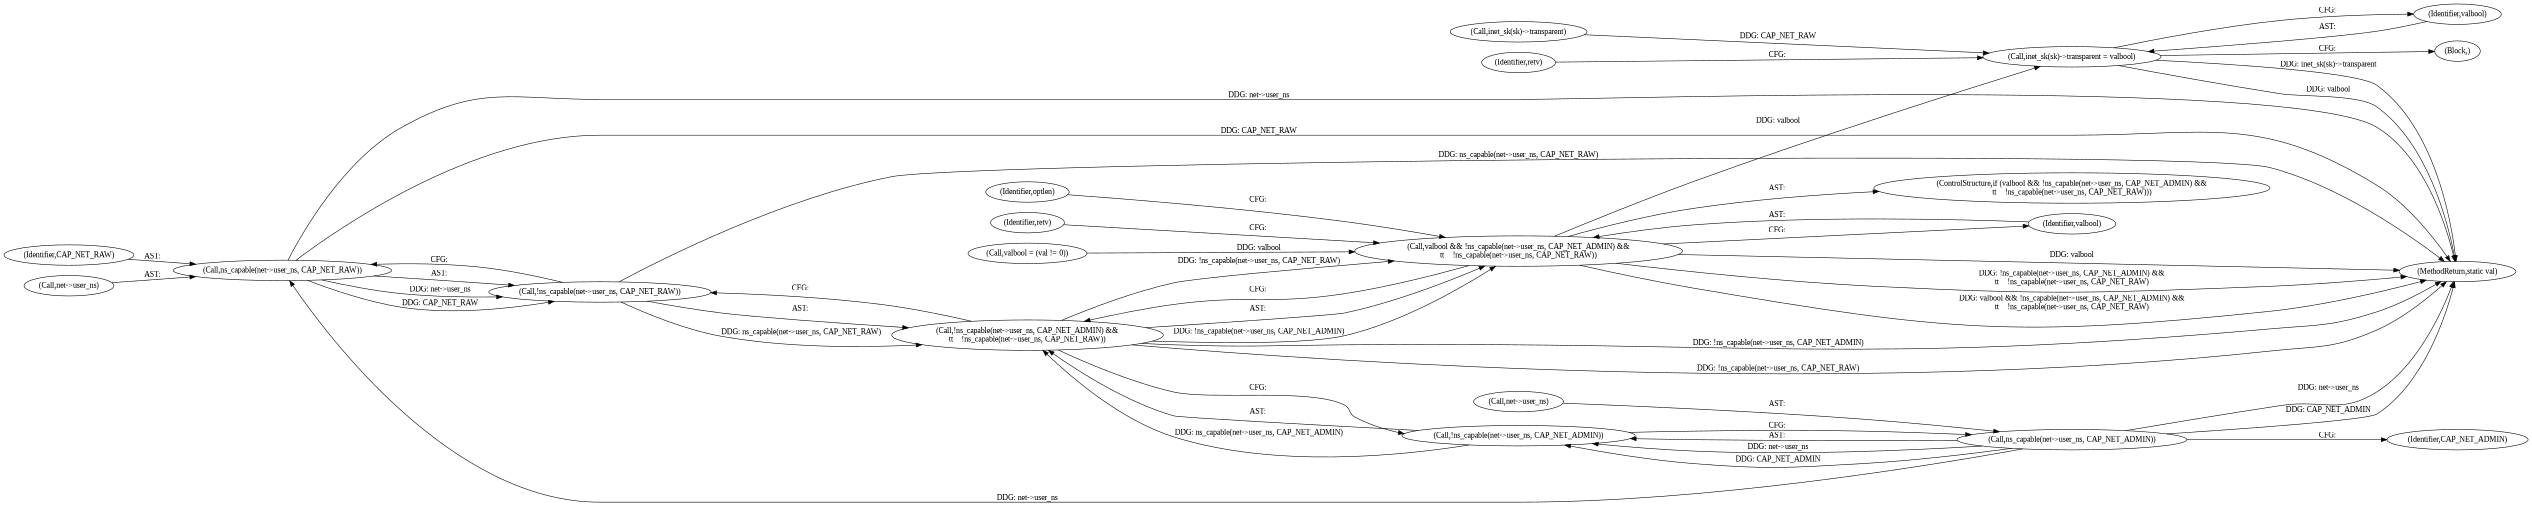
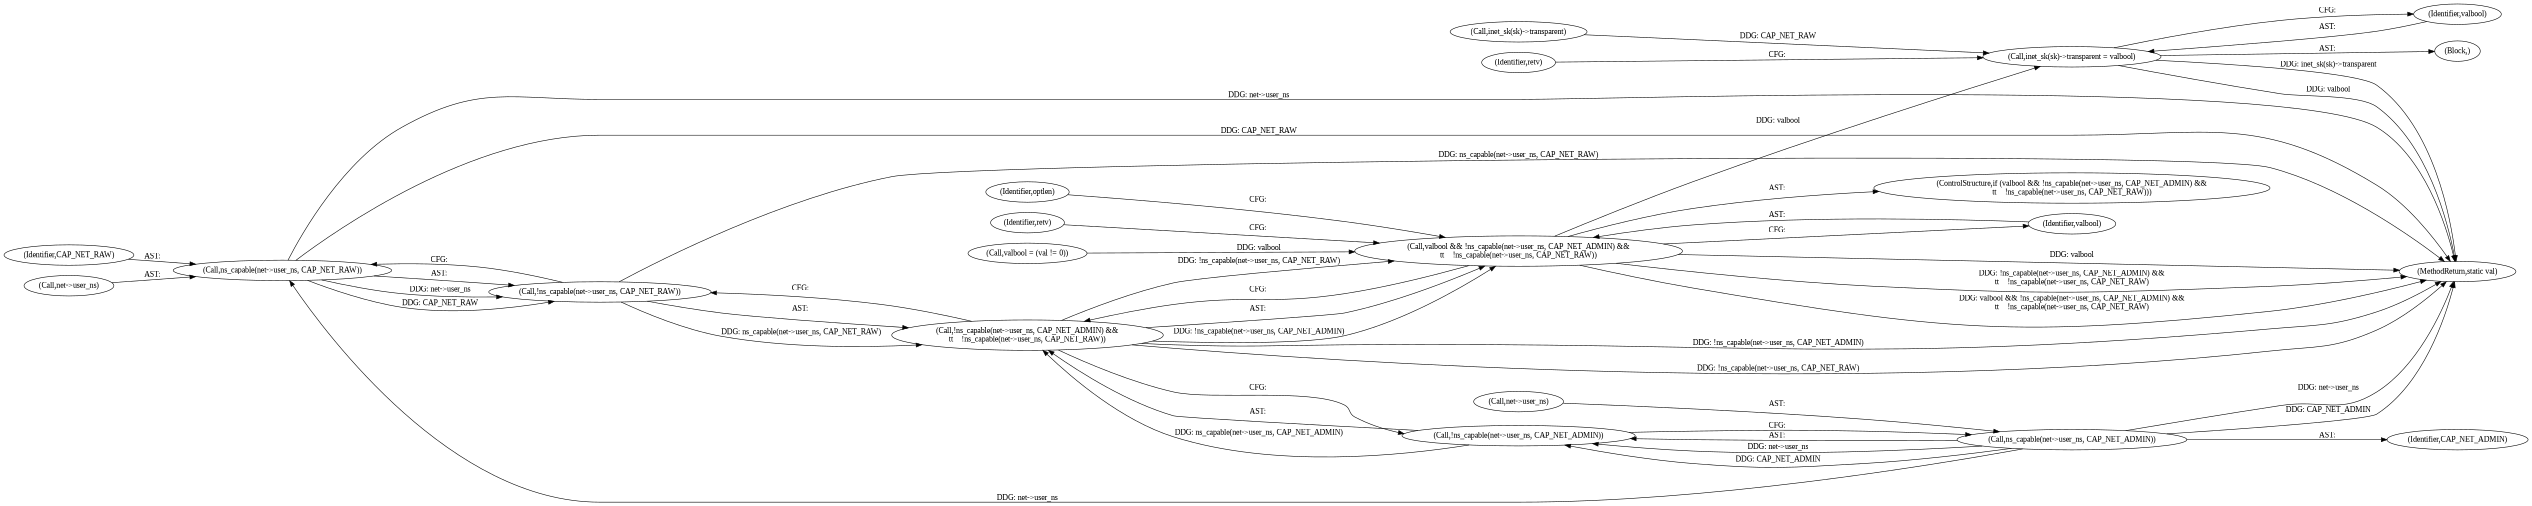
(2328, 49) -> (2328, 49)
(2328, 435) -> (2328, 435)
